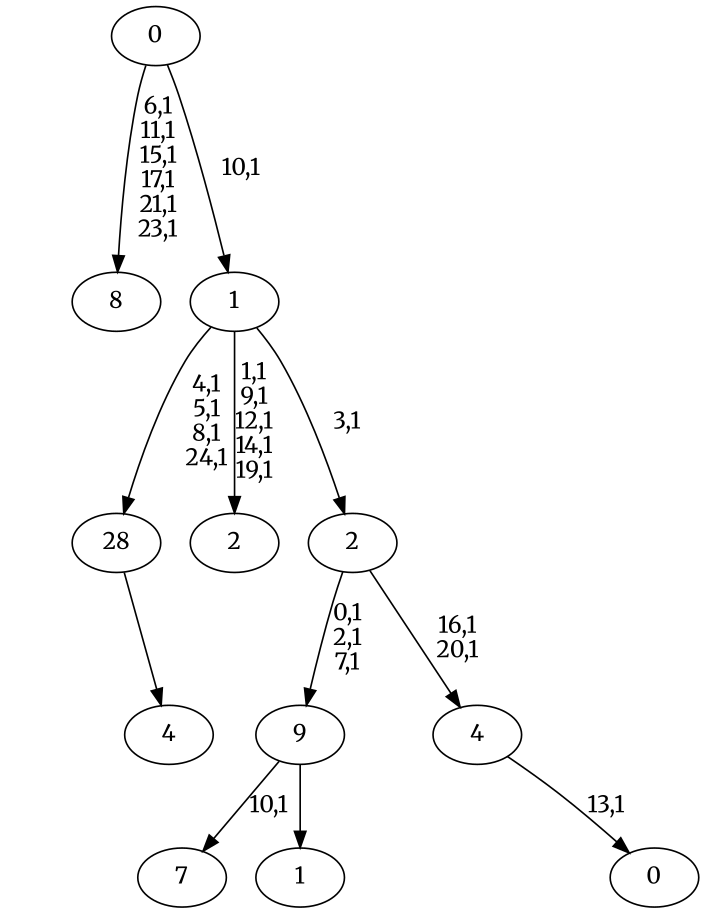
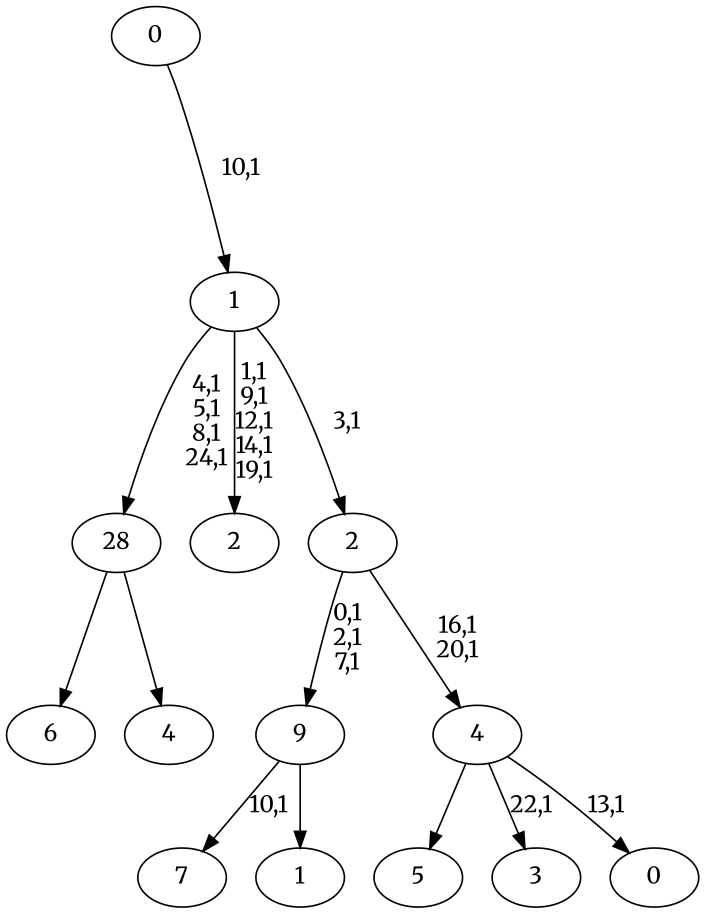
(116, 302) -> none
none -> (51, 735)
none -> (418, 878)
none -> (536, 878)
